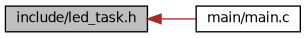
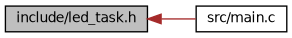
(248, 19) -> (241, 19)
